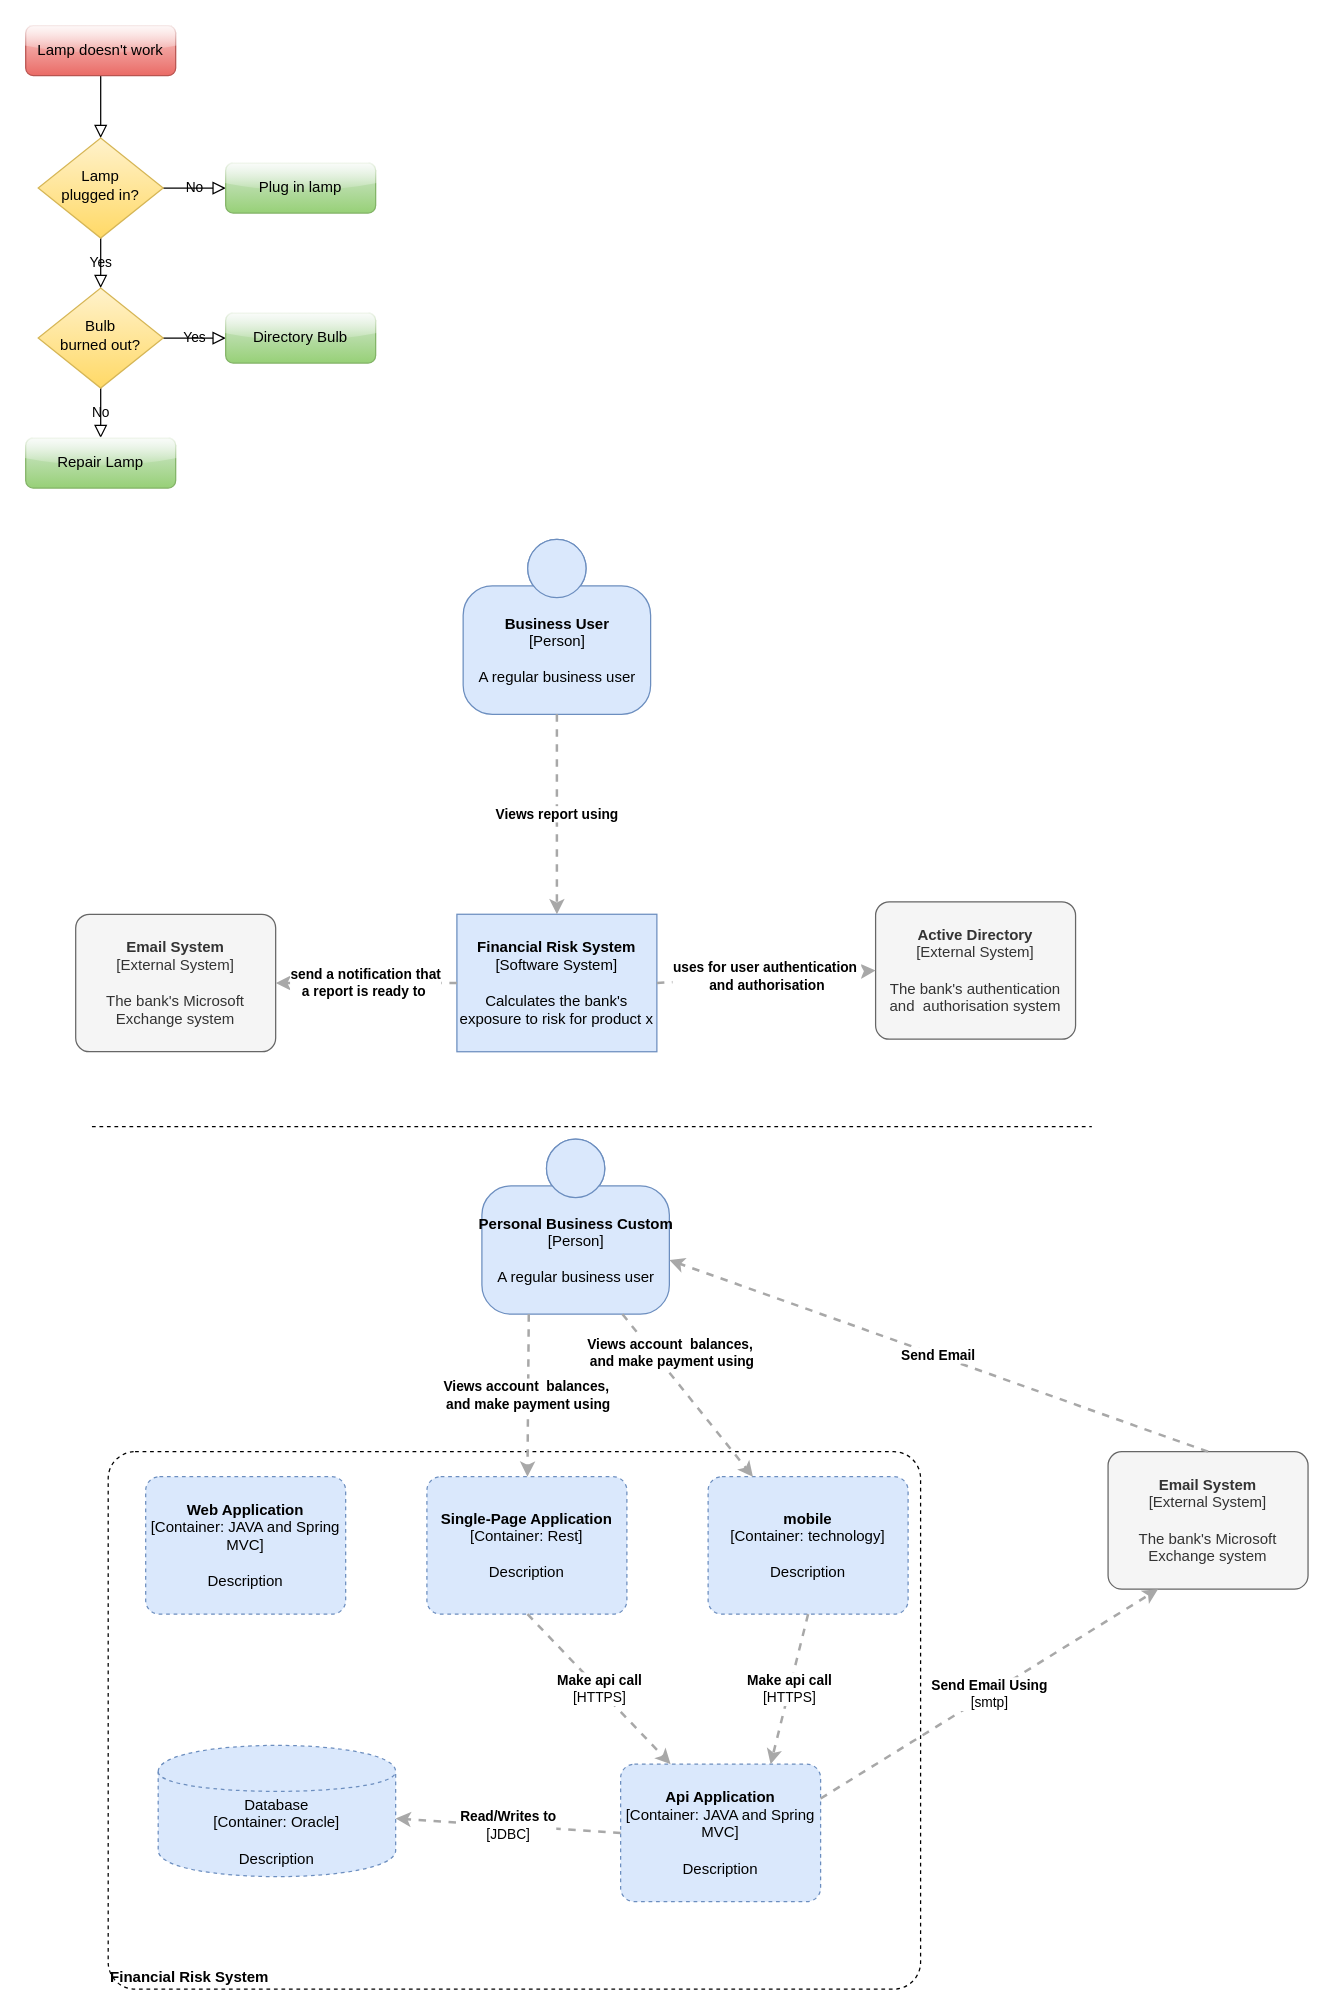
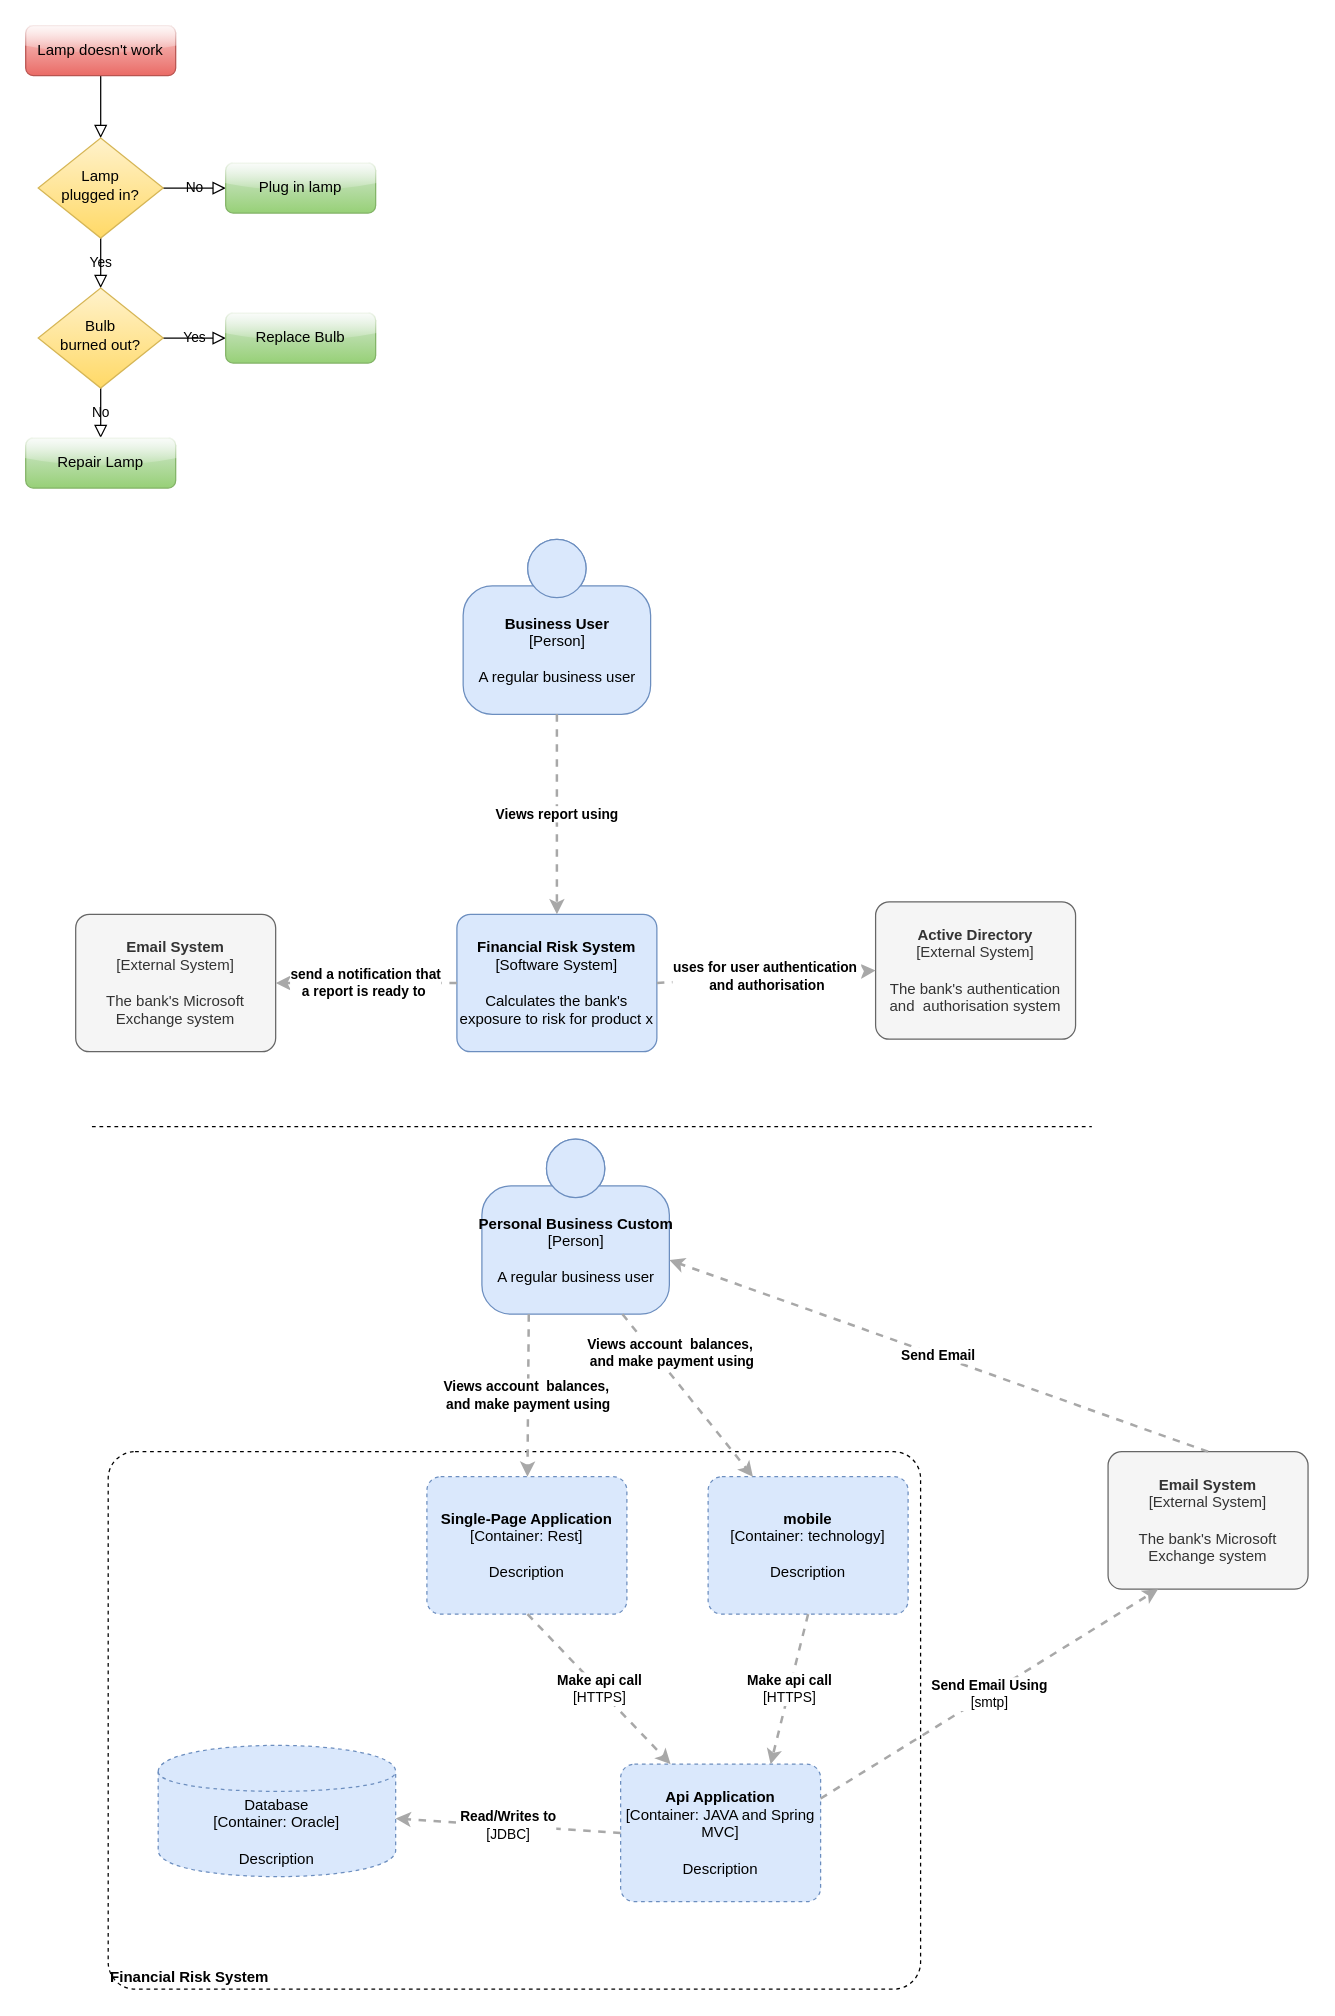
(301, 338) -> (301, 338)
(557, 983) -> (557, 983)
(246, 1546) -> none
